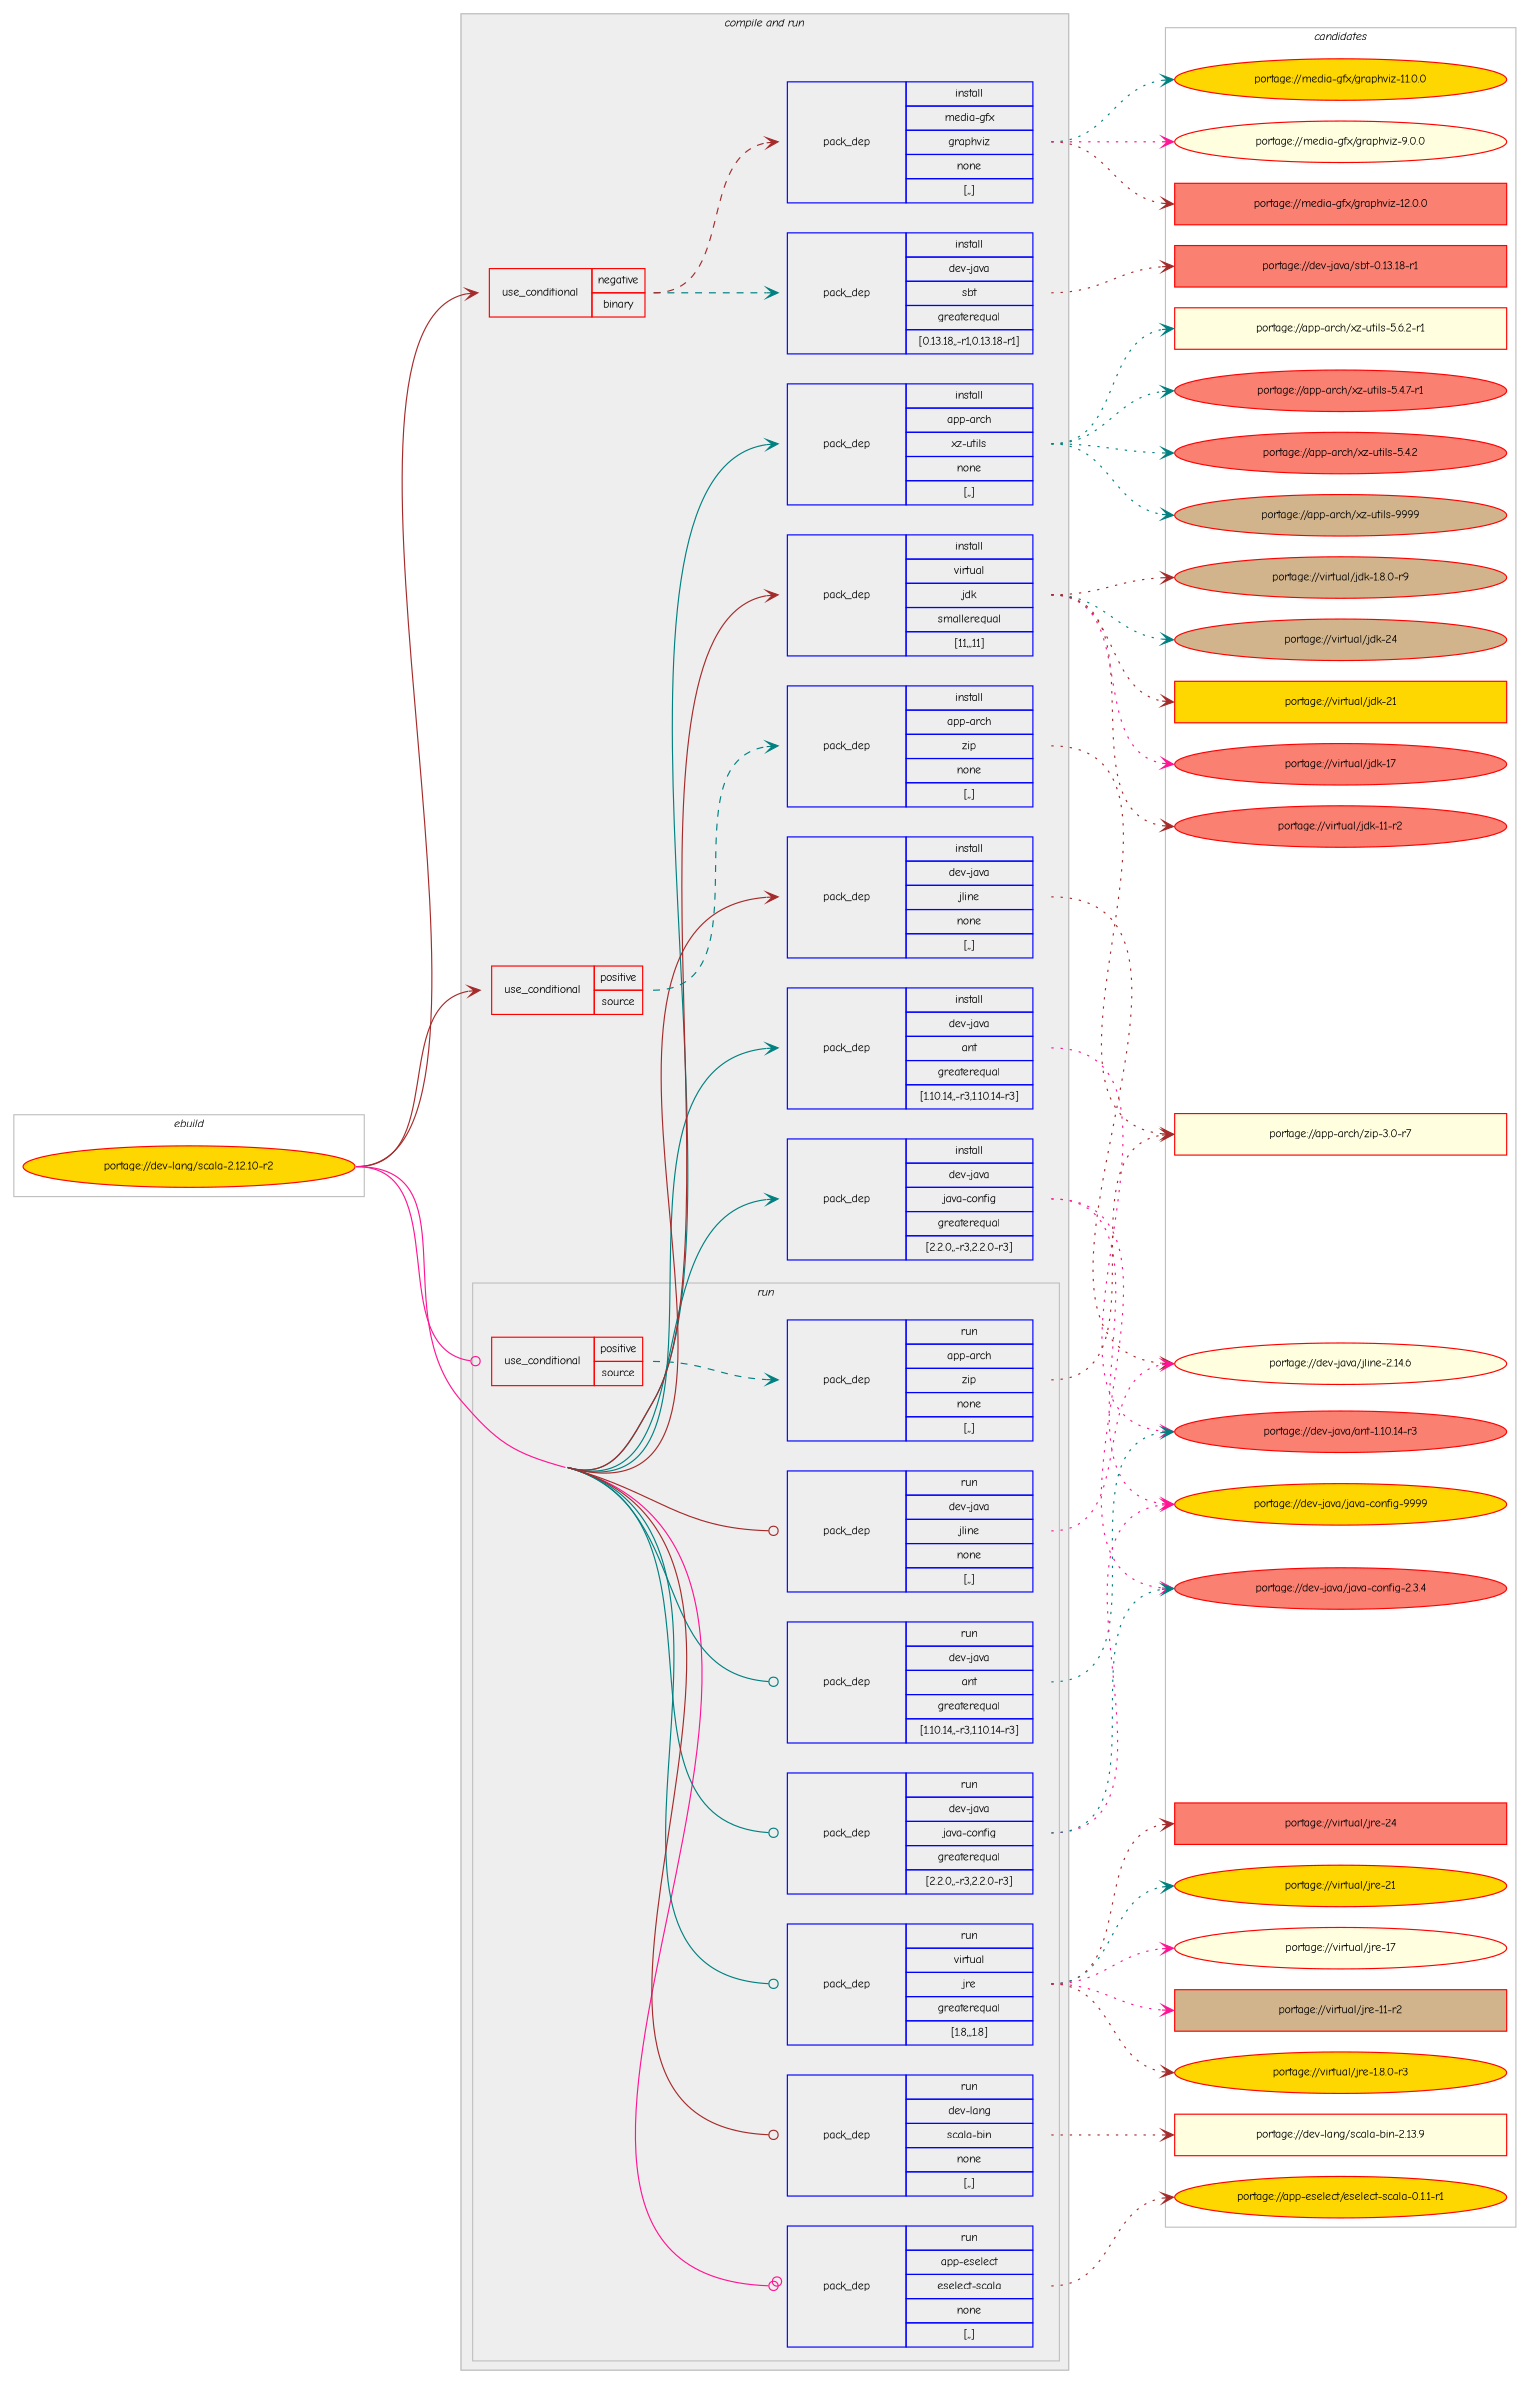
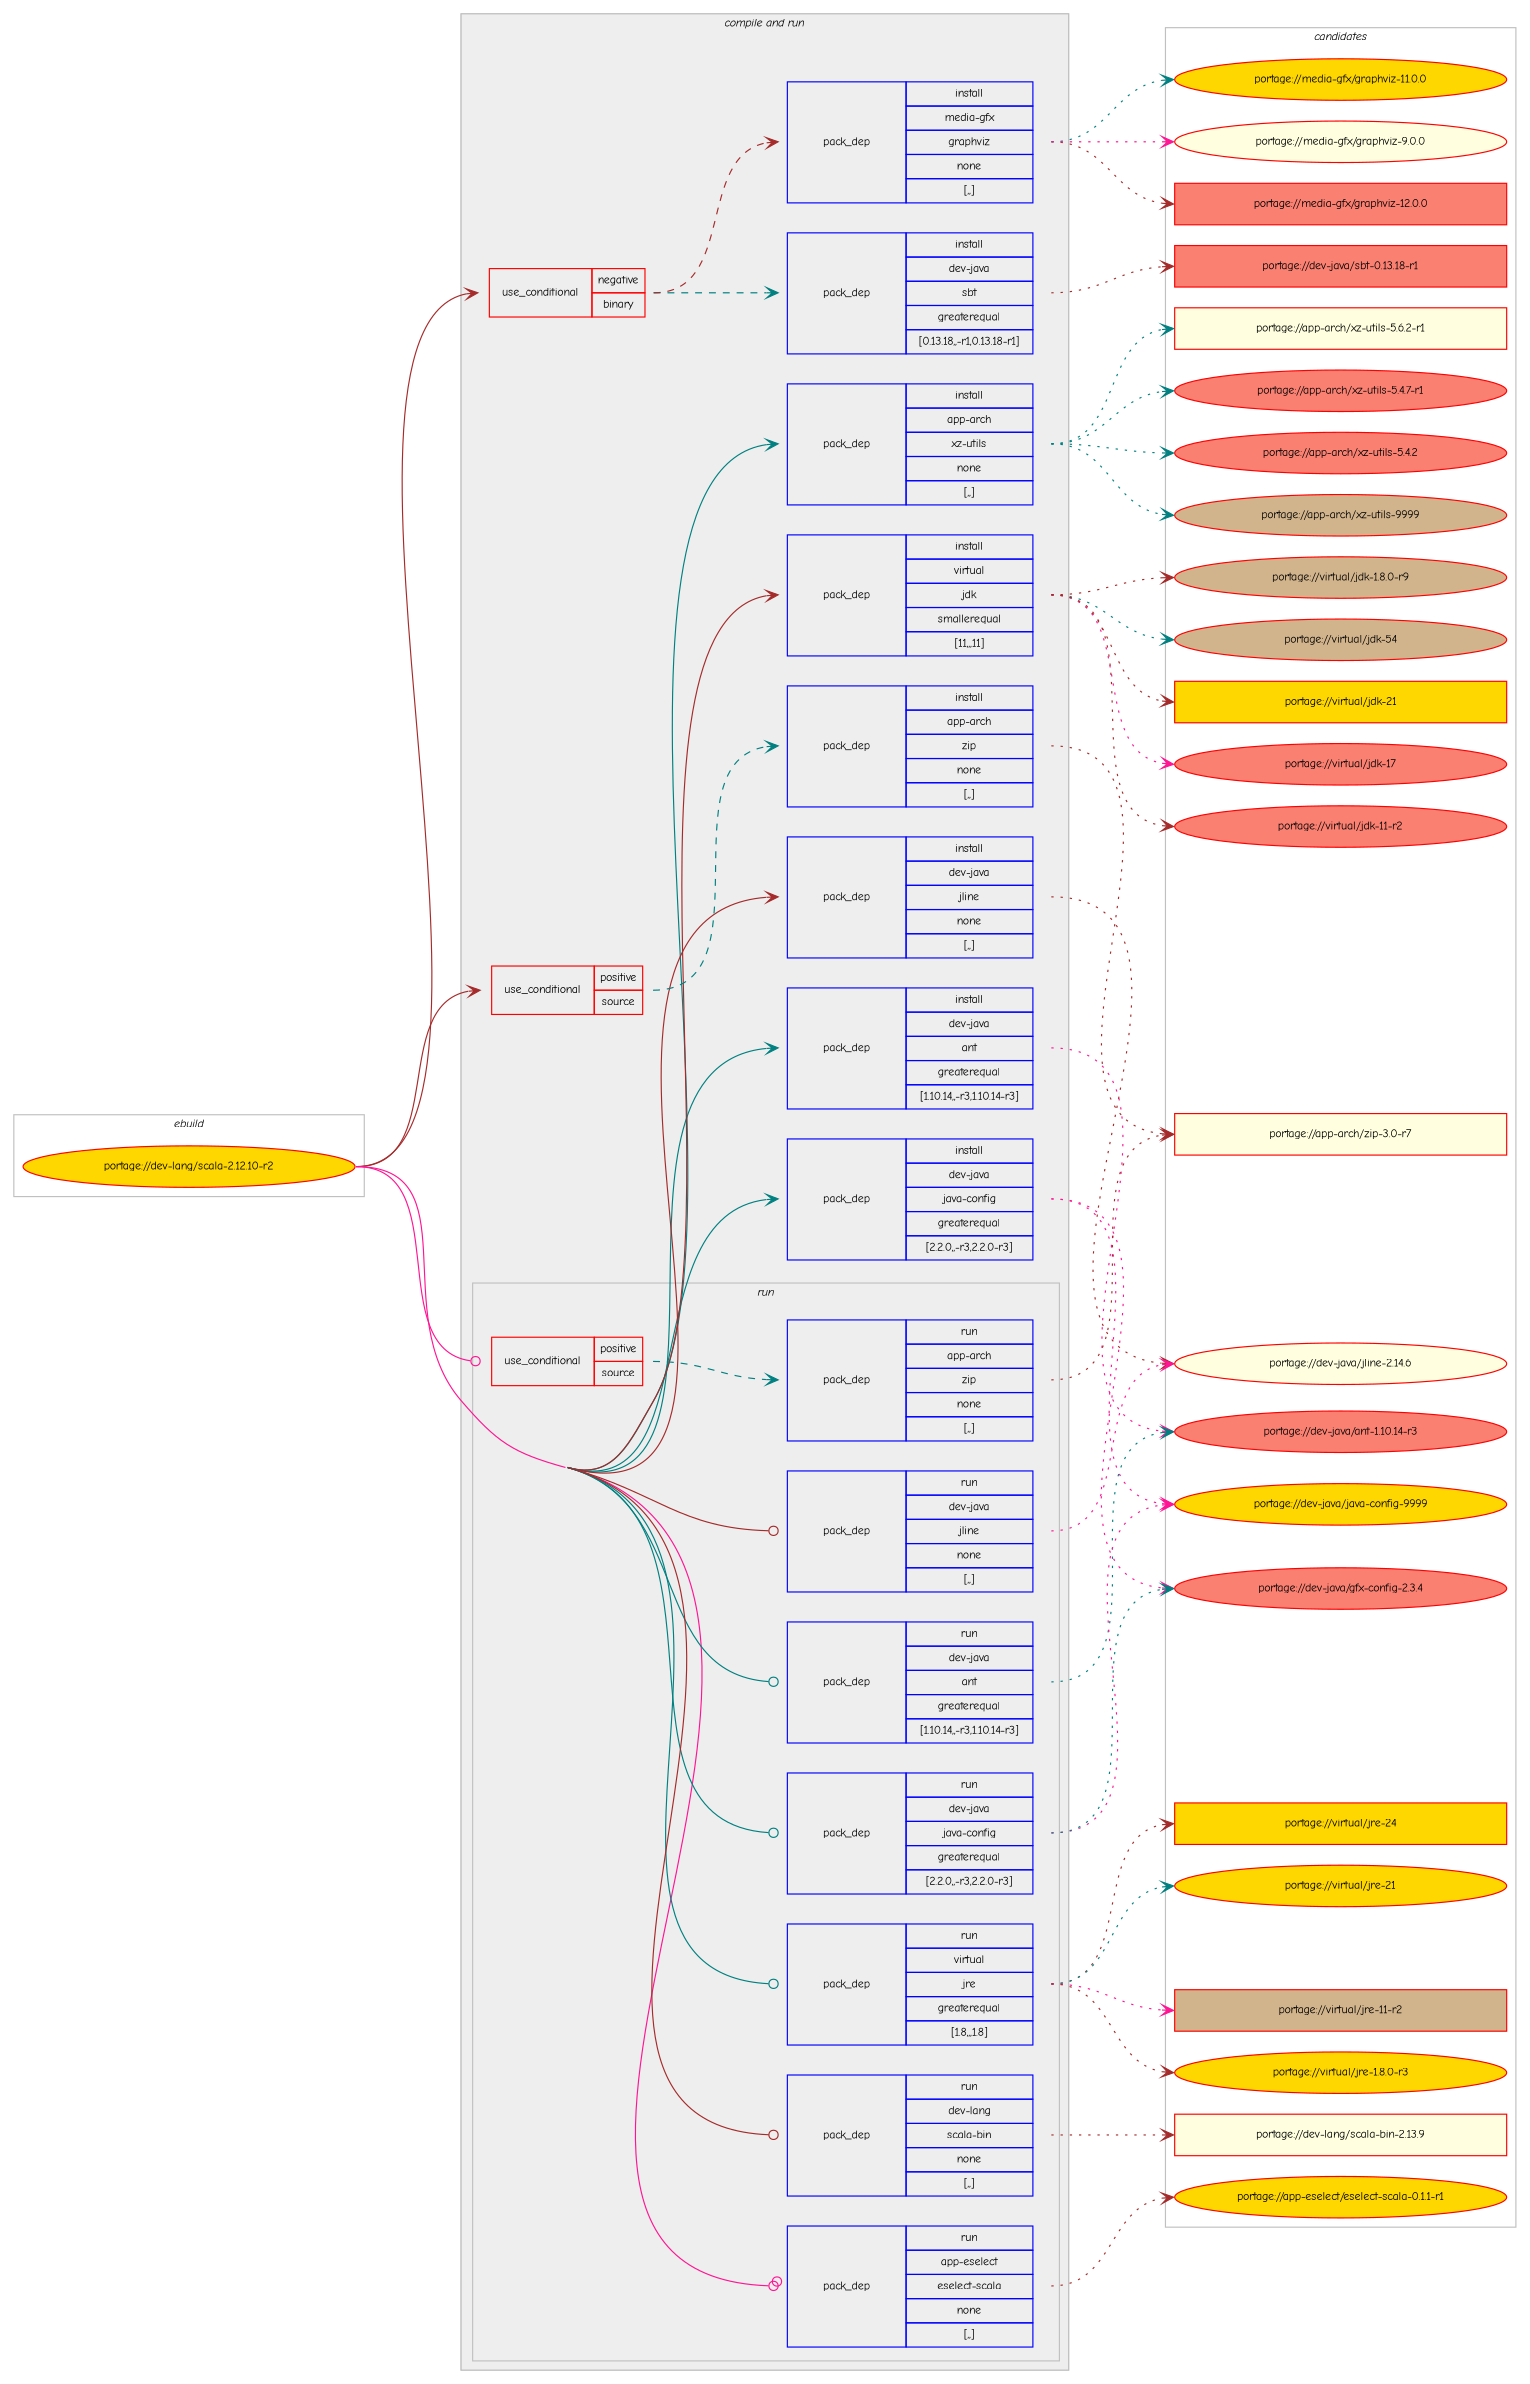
(1341, 640) -> (1341, 640)
(1341, 1589) -> (1341, 1589)
(1341, 1824) -> (1341, 1824)
(1341, 1948) -> none
